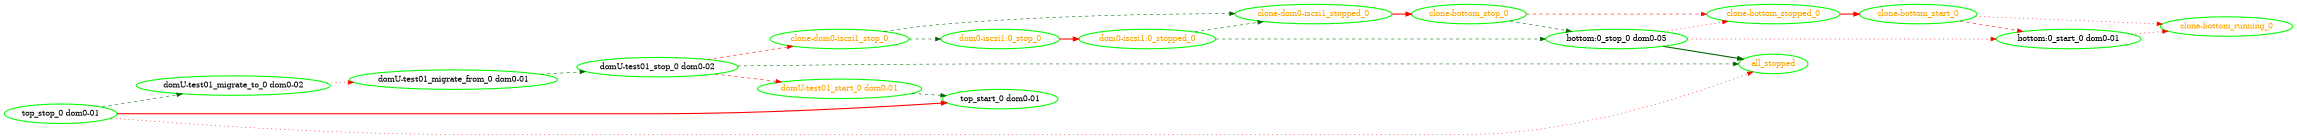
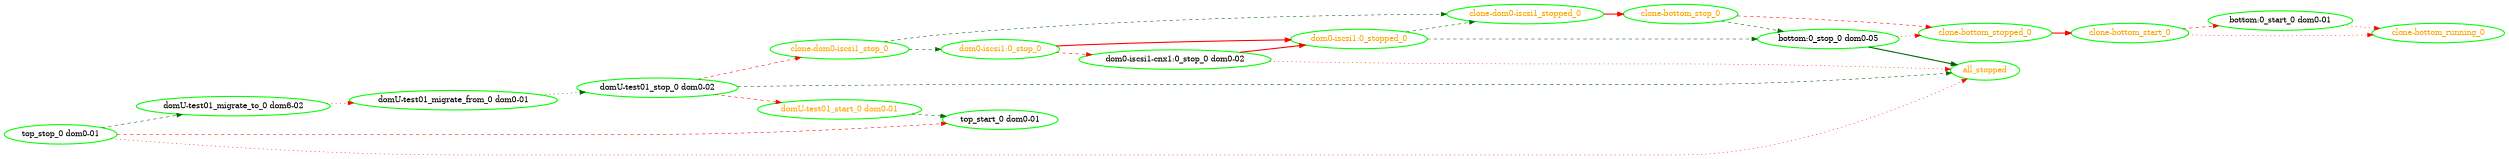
(1839, 39) -> none
none -> (1175, 60)
(560, 73) -> (560, 94)
(233, 86) -> (233, 106)
(529, 114) -> (529, 134)
